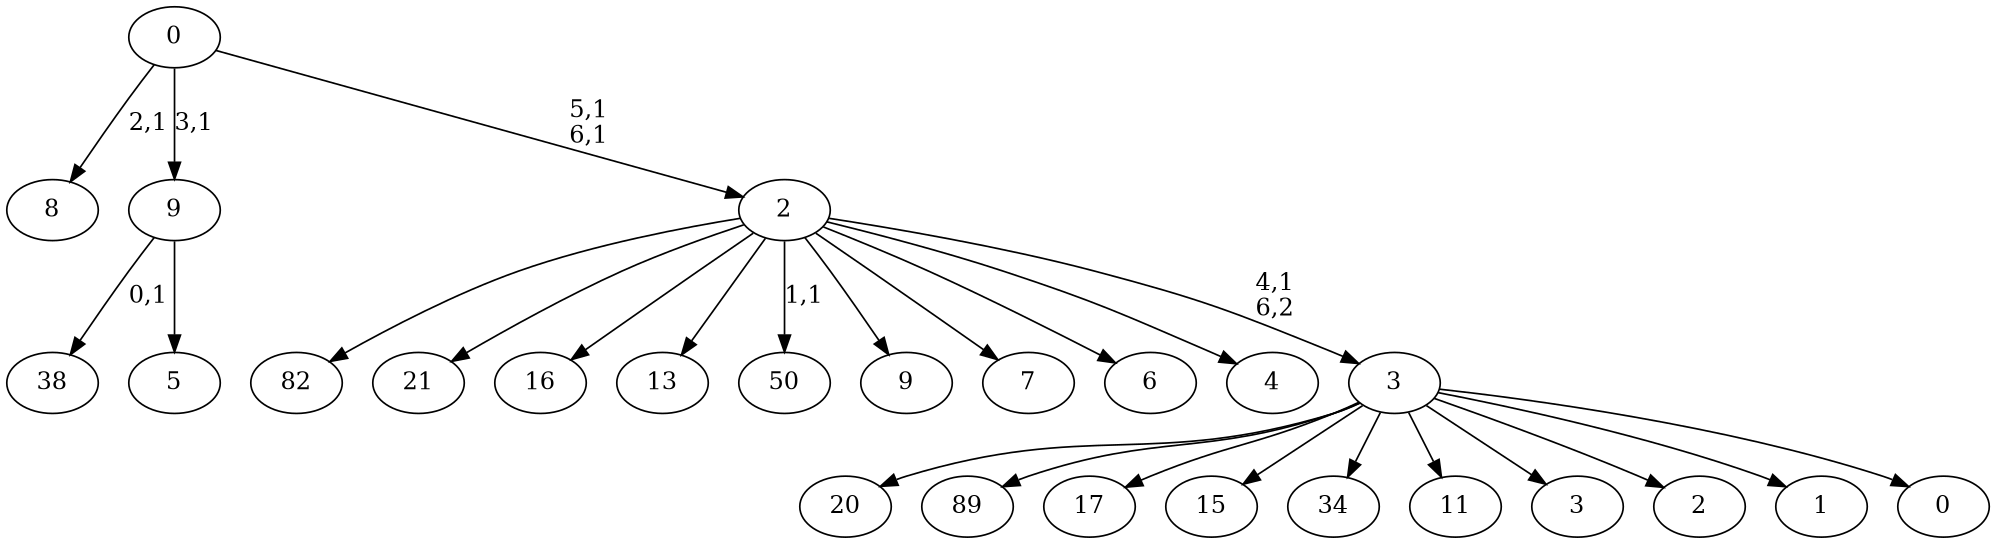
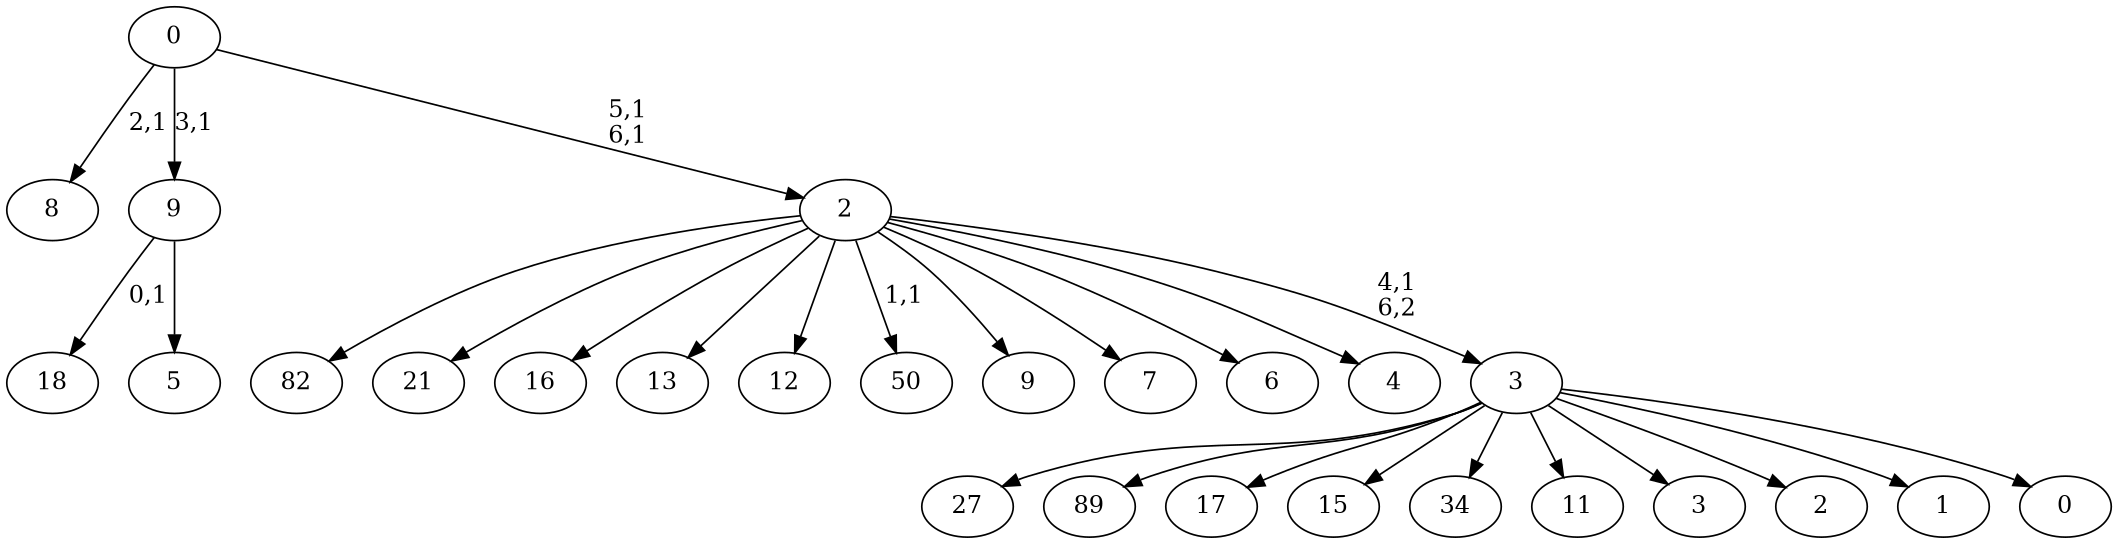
(53, 383) -> (53, 383)
none -> (785, 383)
(846, 507) -> (968, 507)
